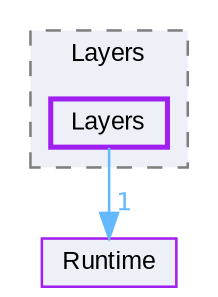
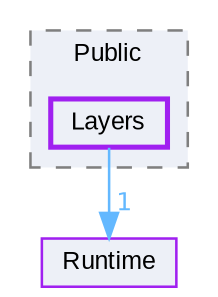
(109, 55) -> (109, 55)
